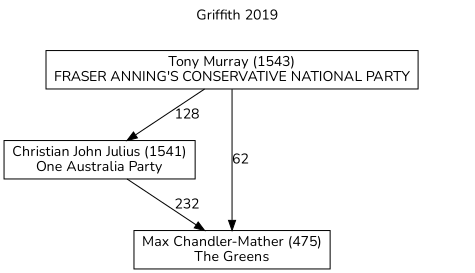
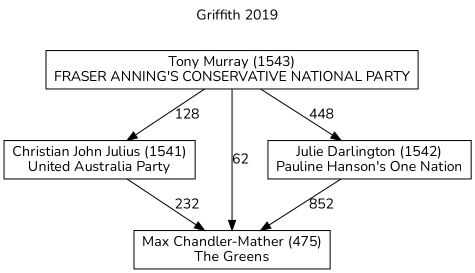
(100, 160) -> (100, 160)
none -> (370, 160)
